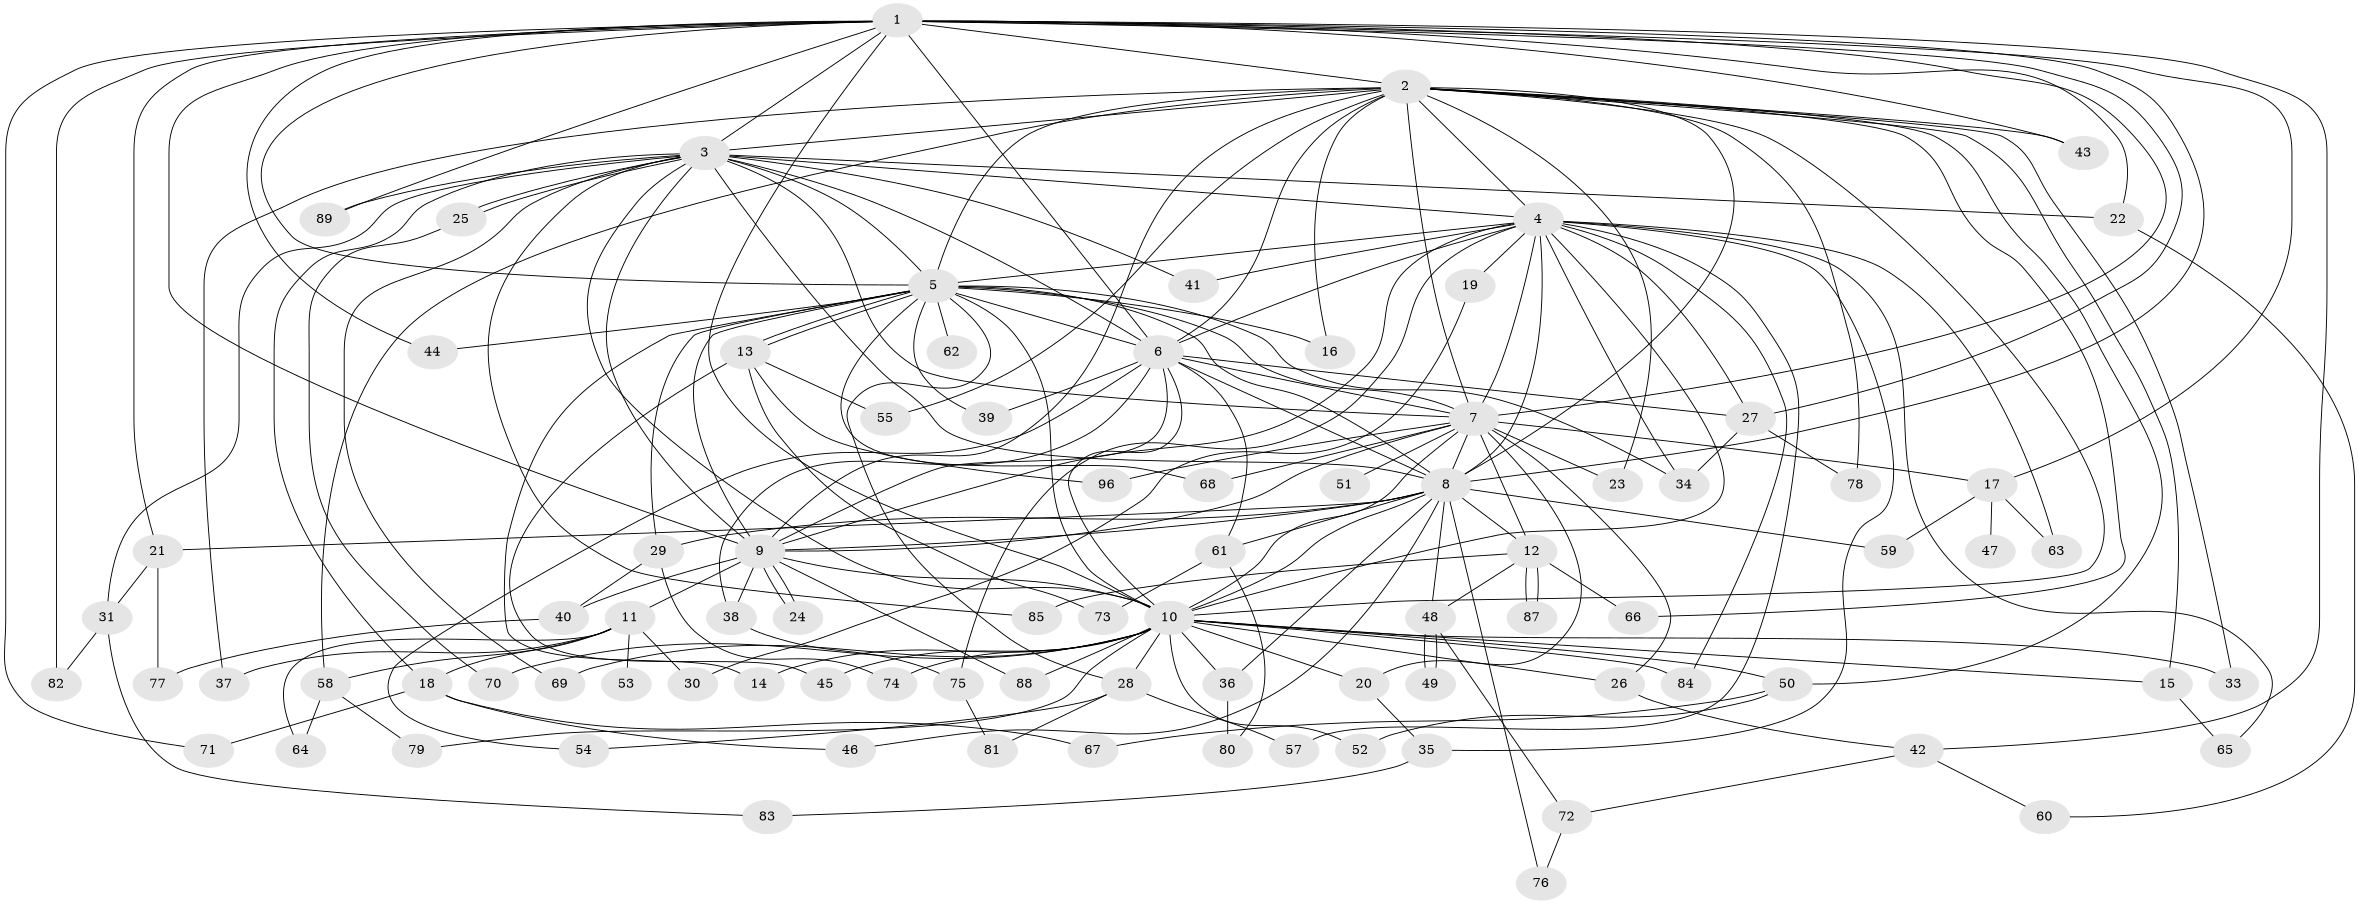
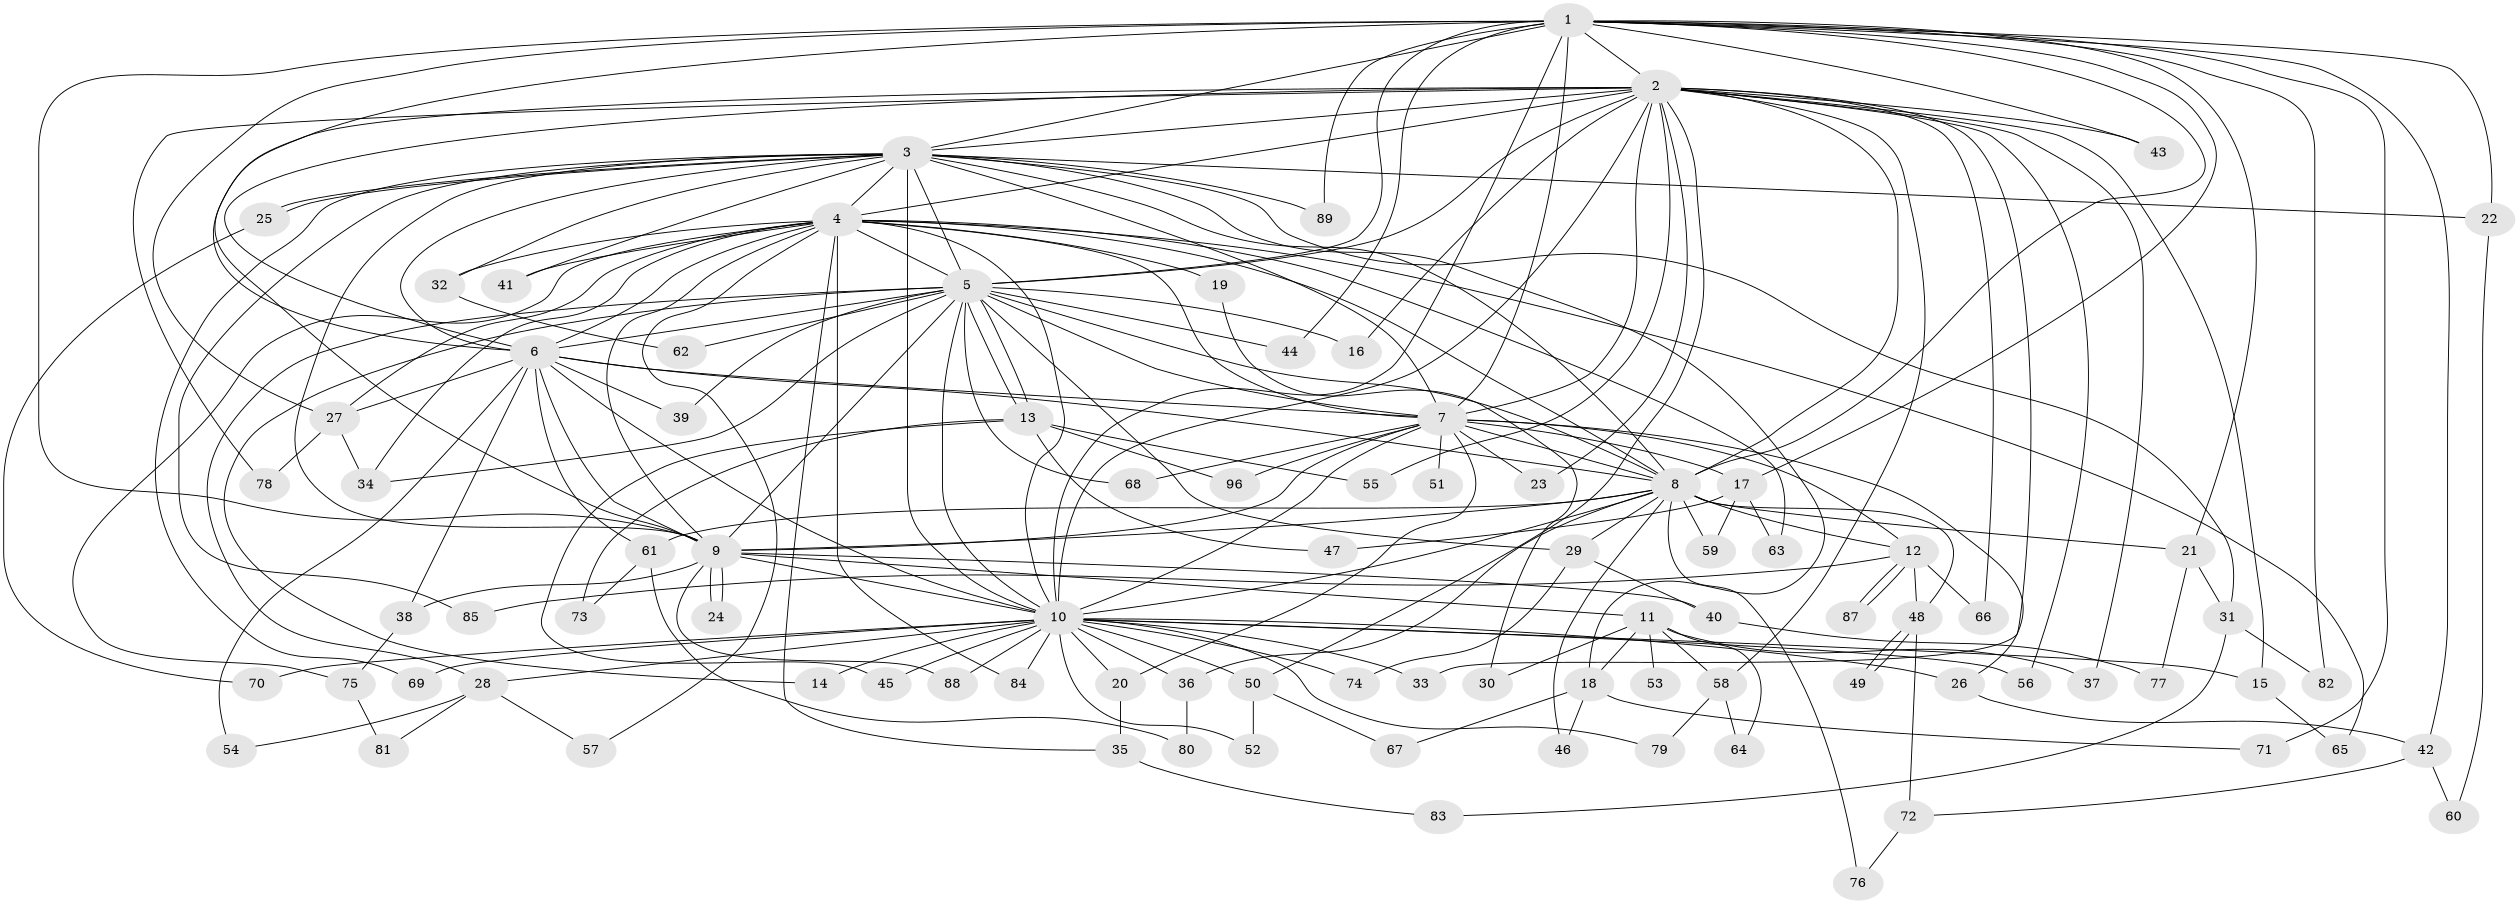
none -> (440, 286)
none -> (1142, 521)
none -> (2026, 684)
